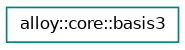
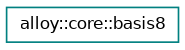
(93, 25) -> (93, 25)
